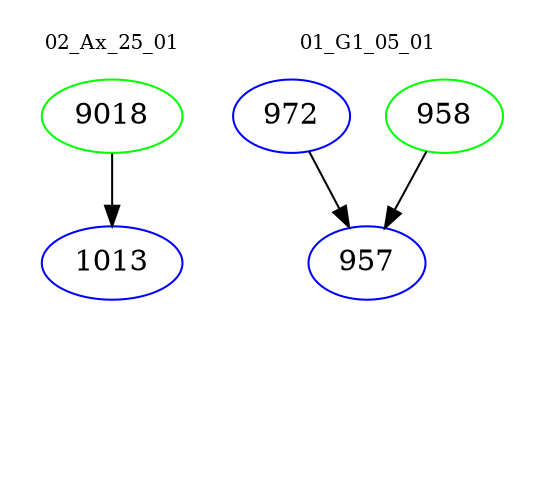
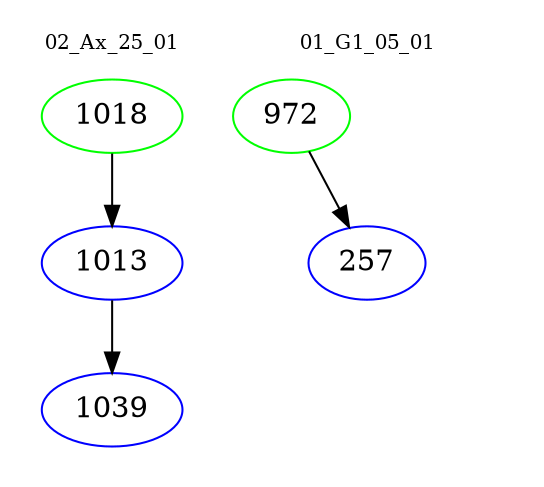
(112, 116) -> (112, 116)
(292, 116) -> (292, 116)
(444, 116) -> none
(367, 263) -> (367, 263)
none -> (112, 410)
